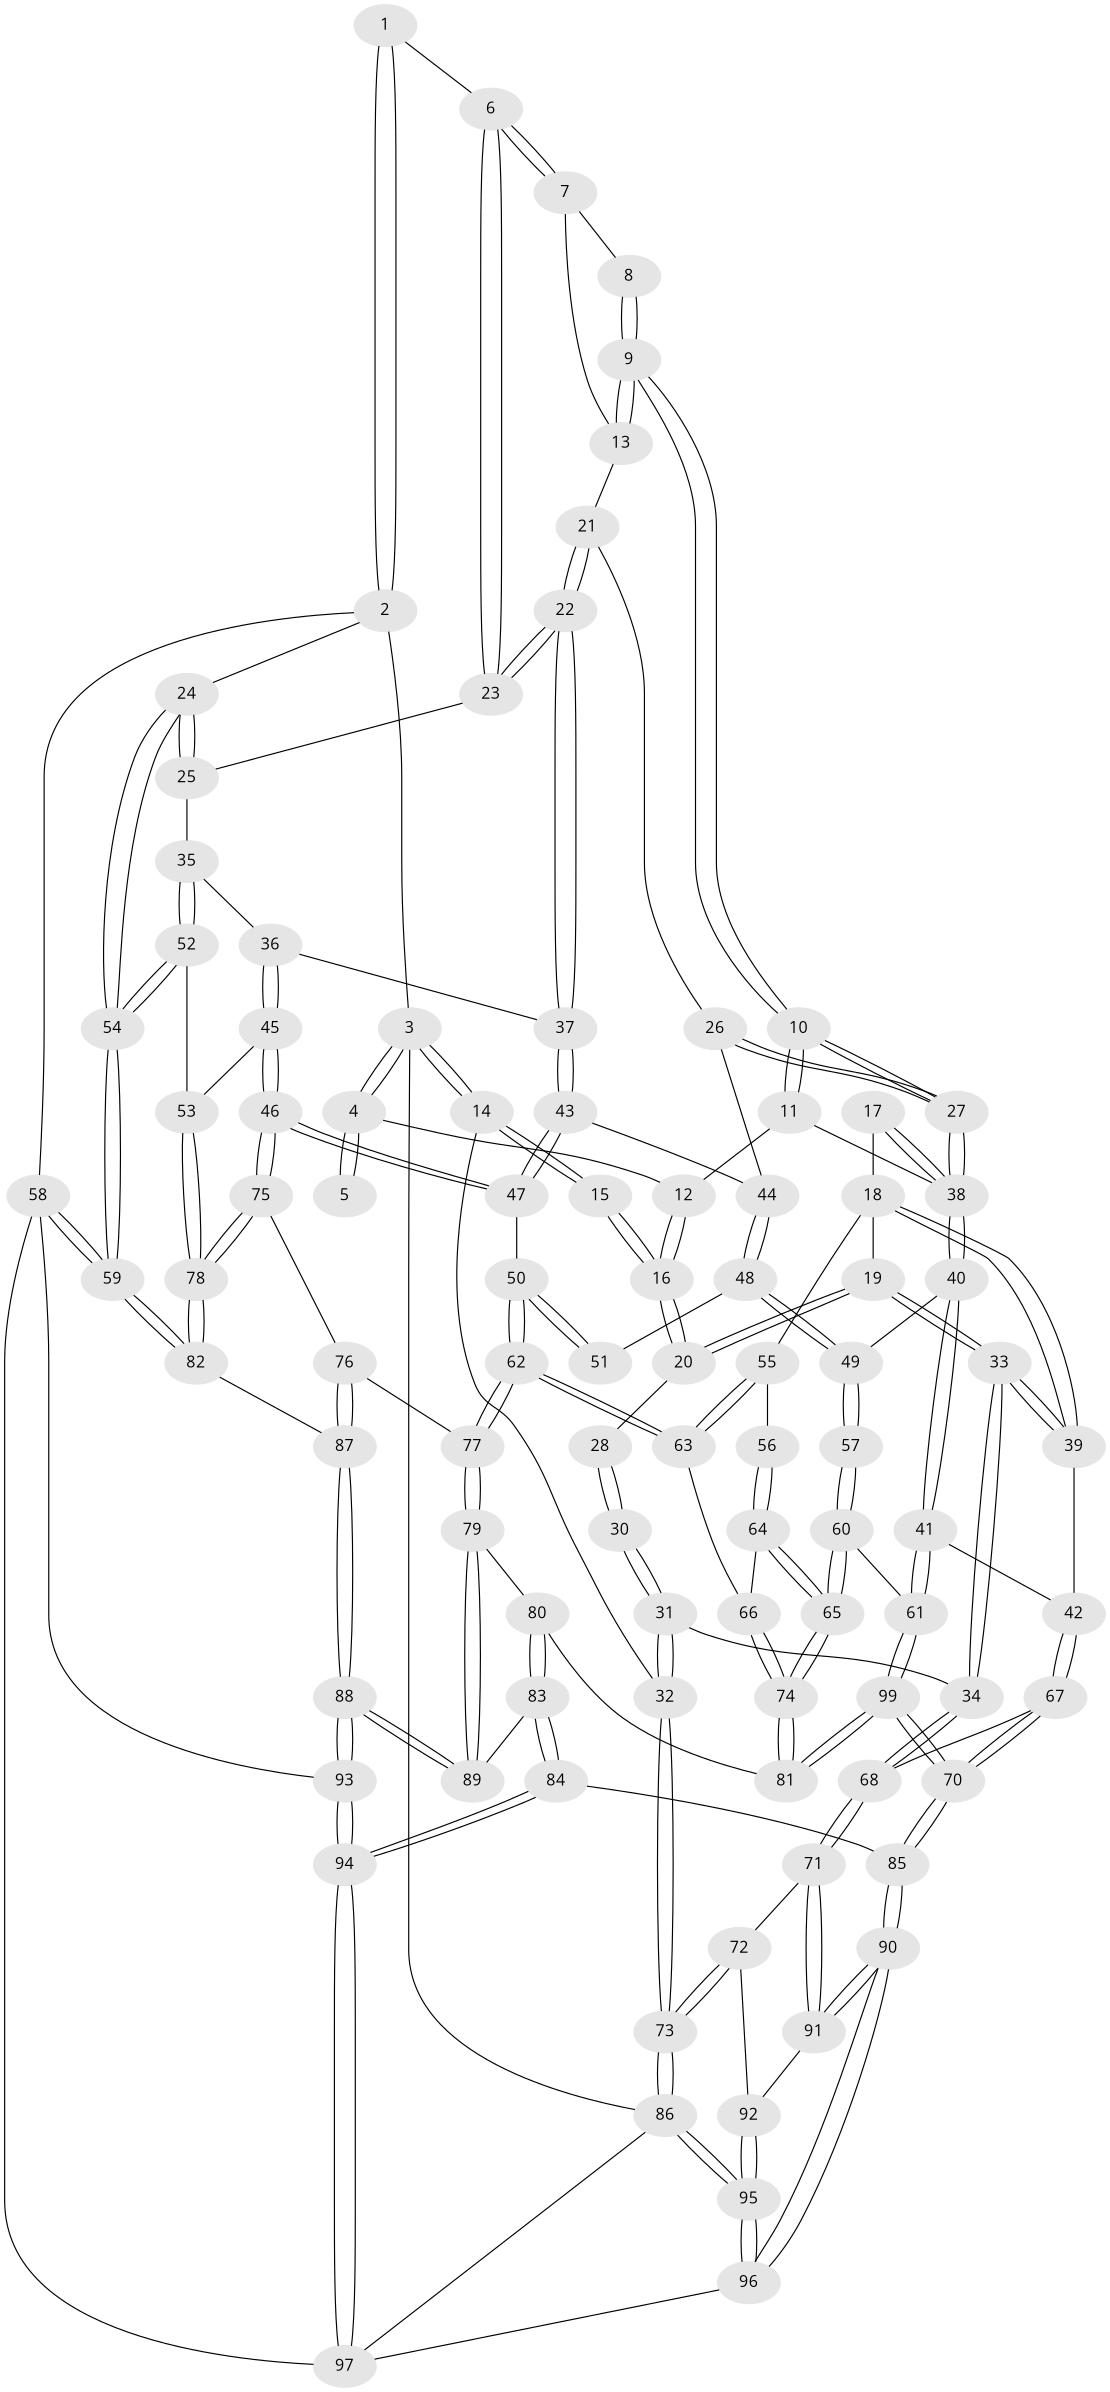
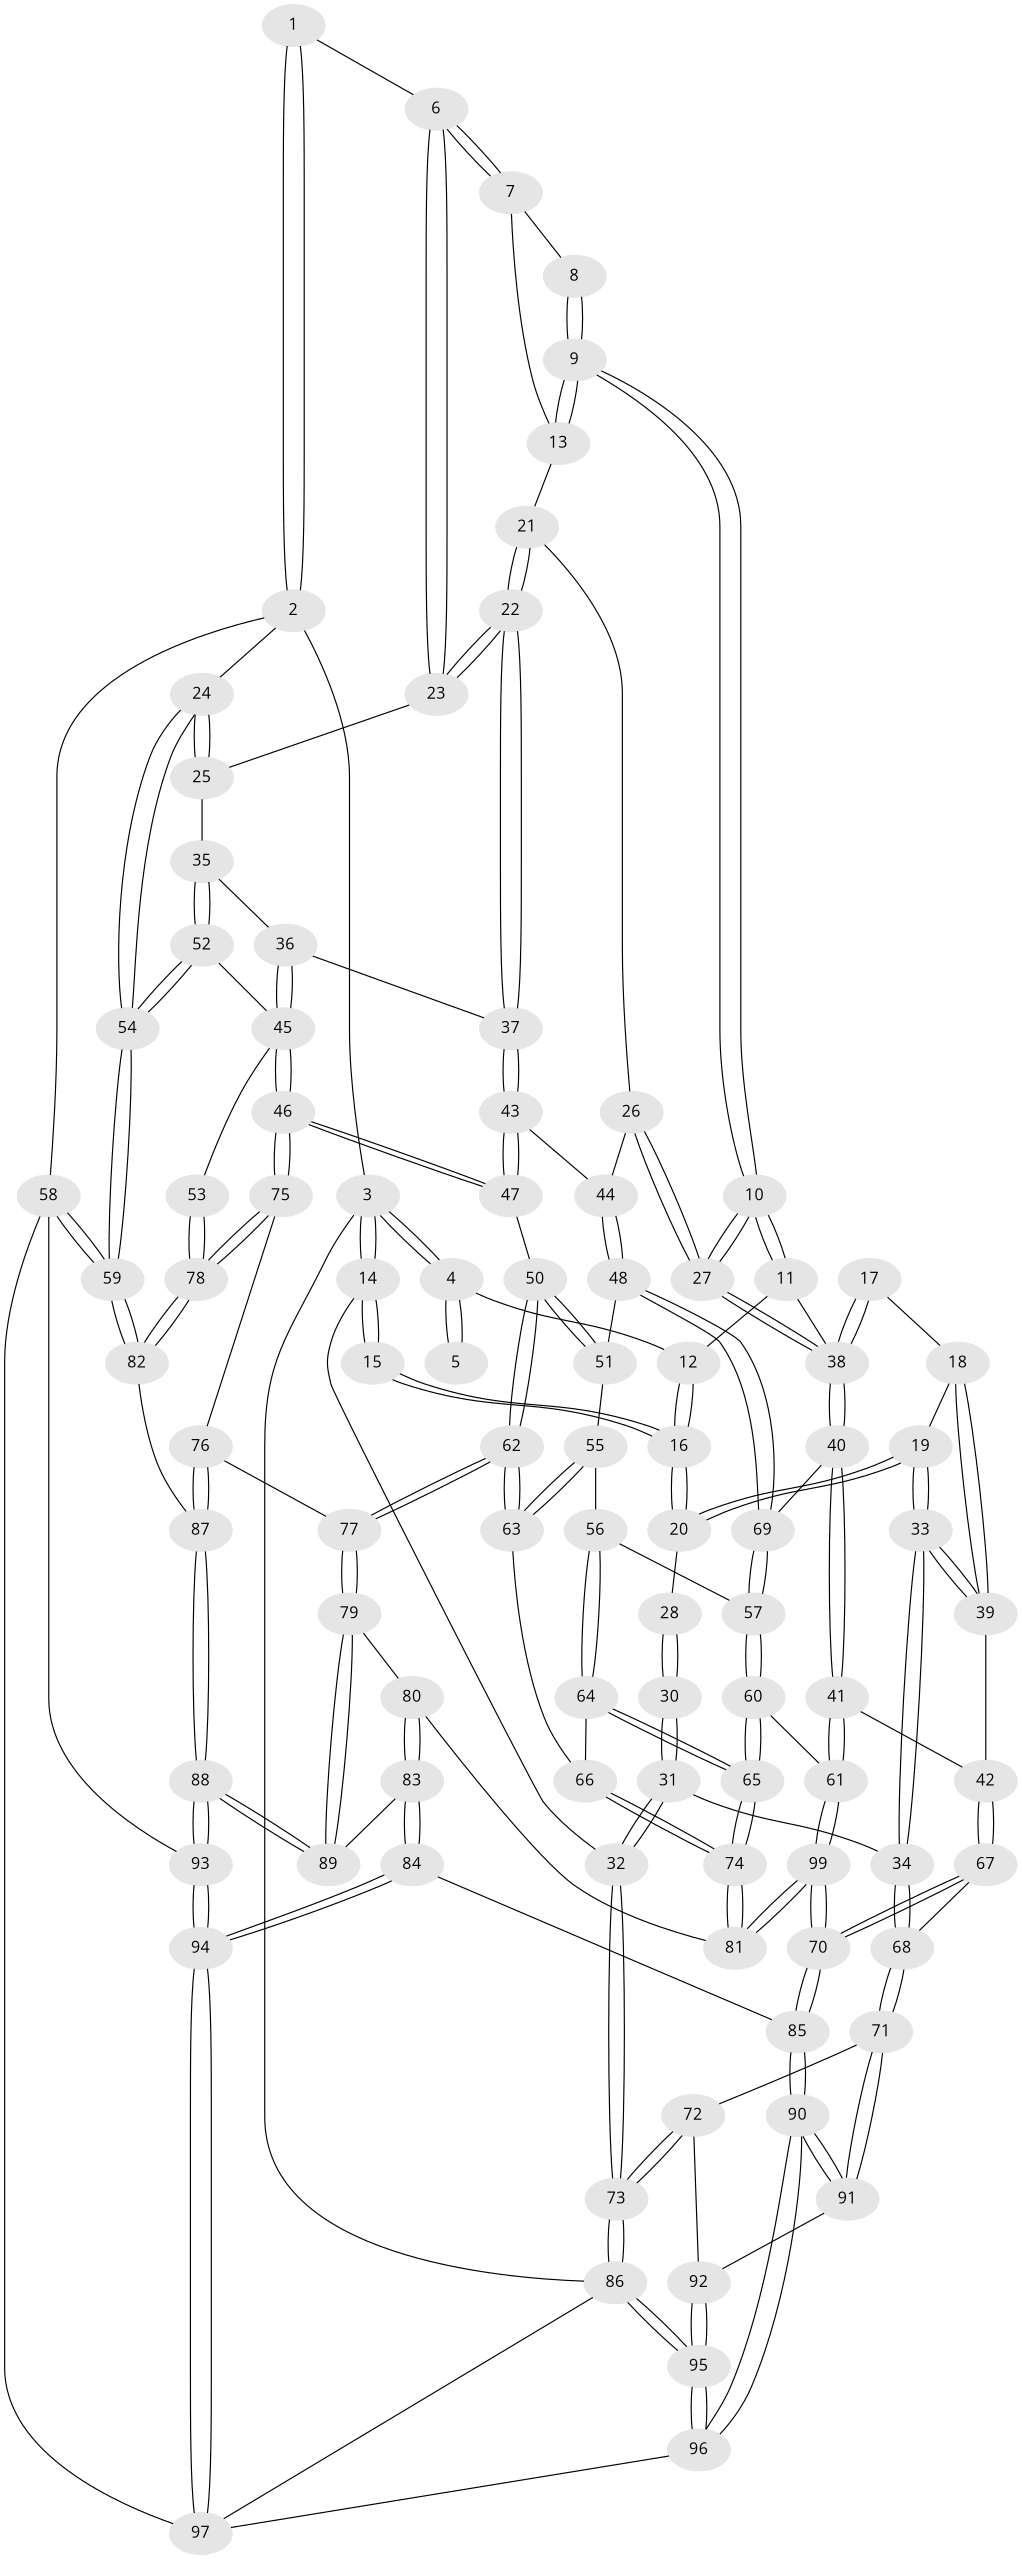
(187, 1029) -> (243, 987)
(818, 1279) -> (600, 1405)
(851, 1363) -> (763, 1530)
none -> (666, 1568)
